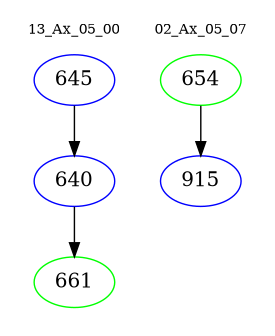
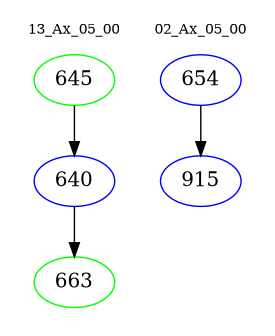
(201, 30) -> (201, 30)
(74, 80) -> (74, 80)
(201, 80) -> (201, 80)
(74, 282) -> (74, 282)
